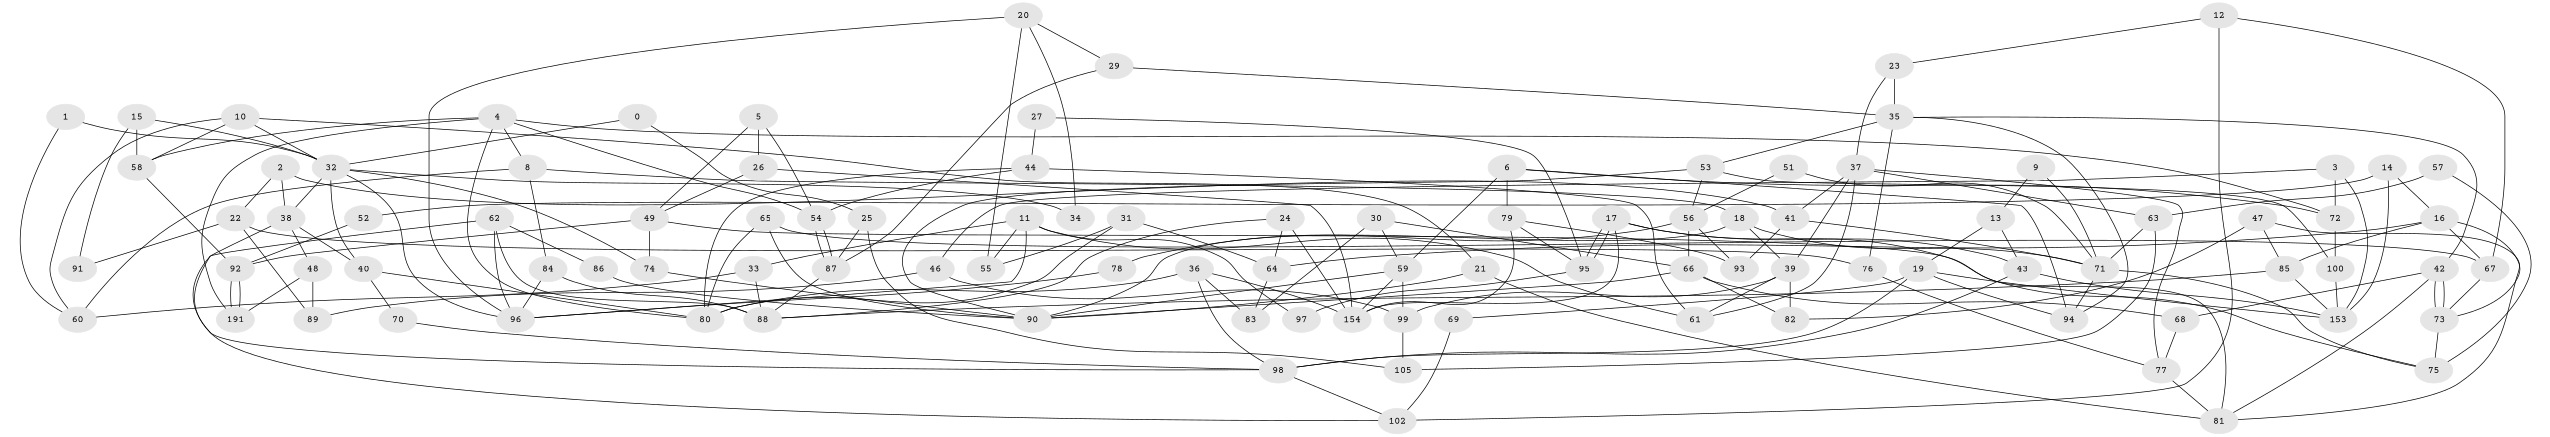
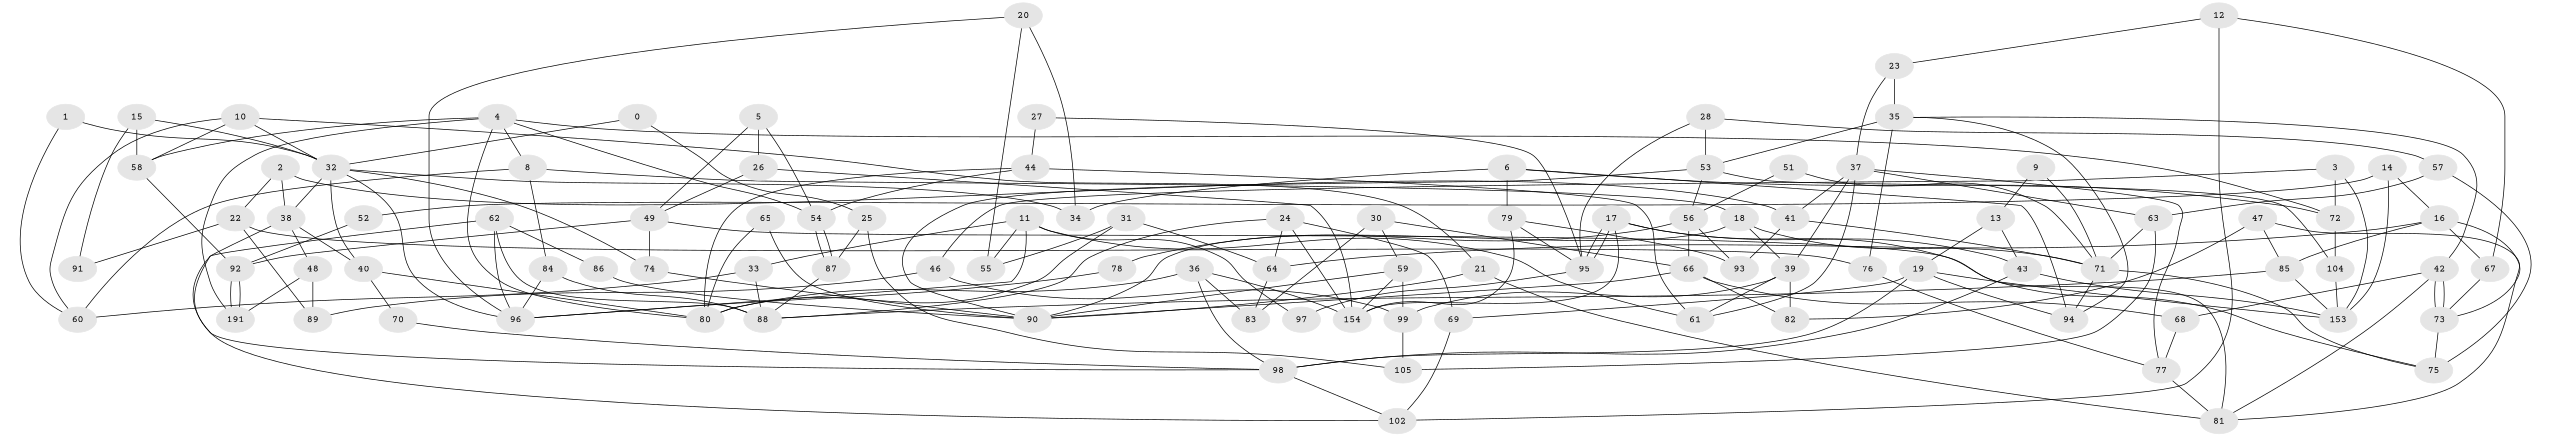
(1114, 66) -> none
none -> (1706, 117)
(1455, 218) -> (1358, 177)
(2053, 241) -> none
none -> (1432, 260)
(2335, 269) -> (2335, 269)
